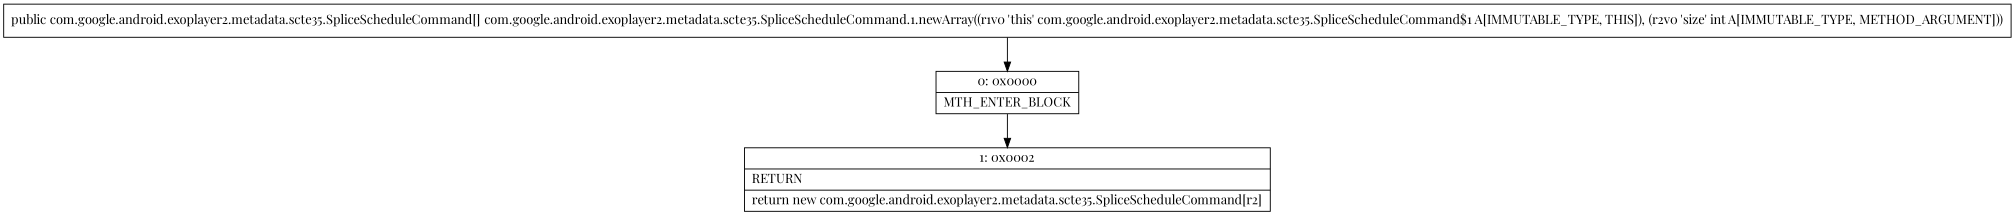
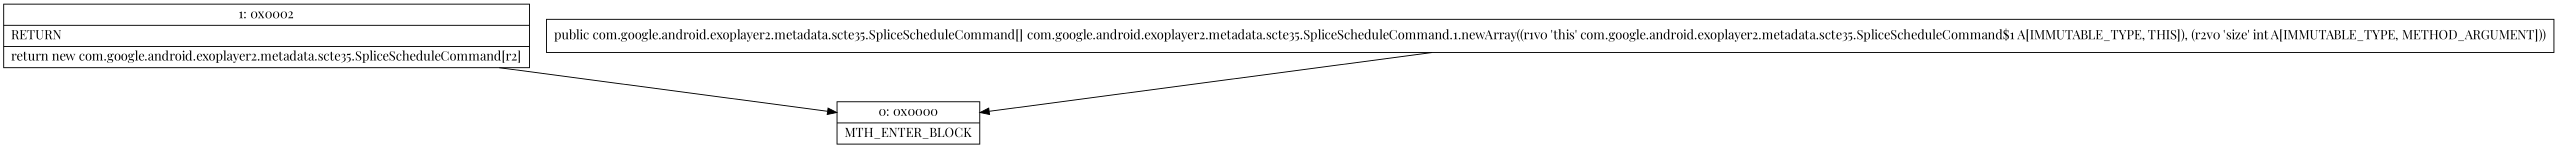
(1007, 126) -> (663, 89)
